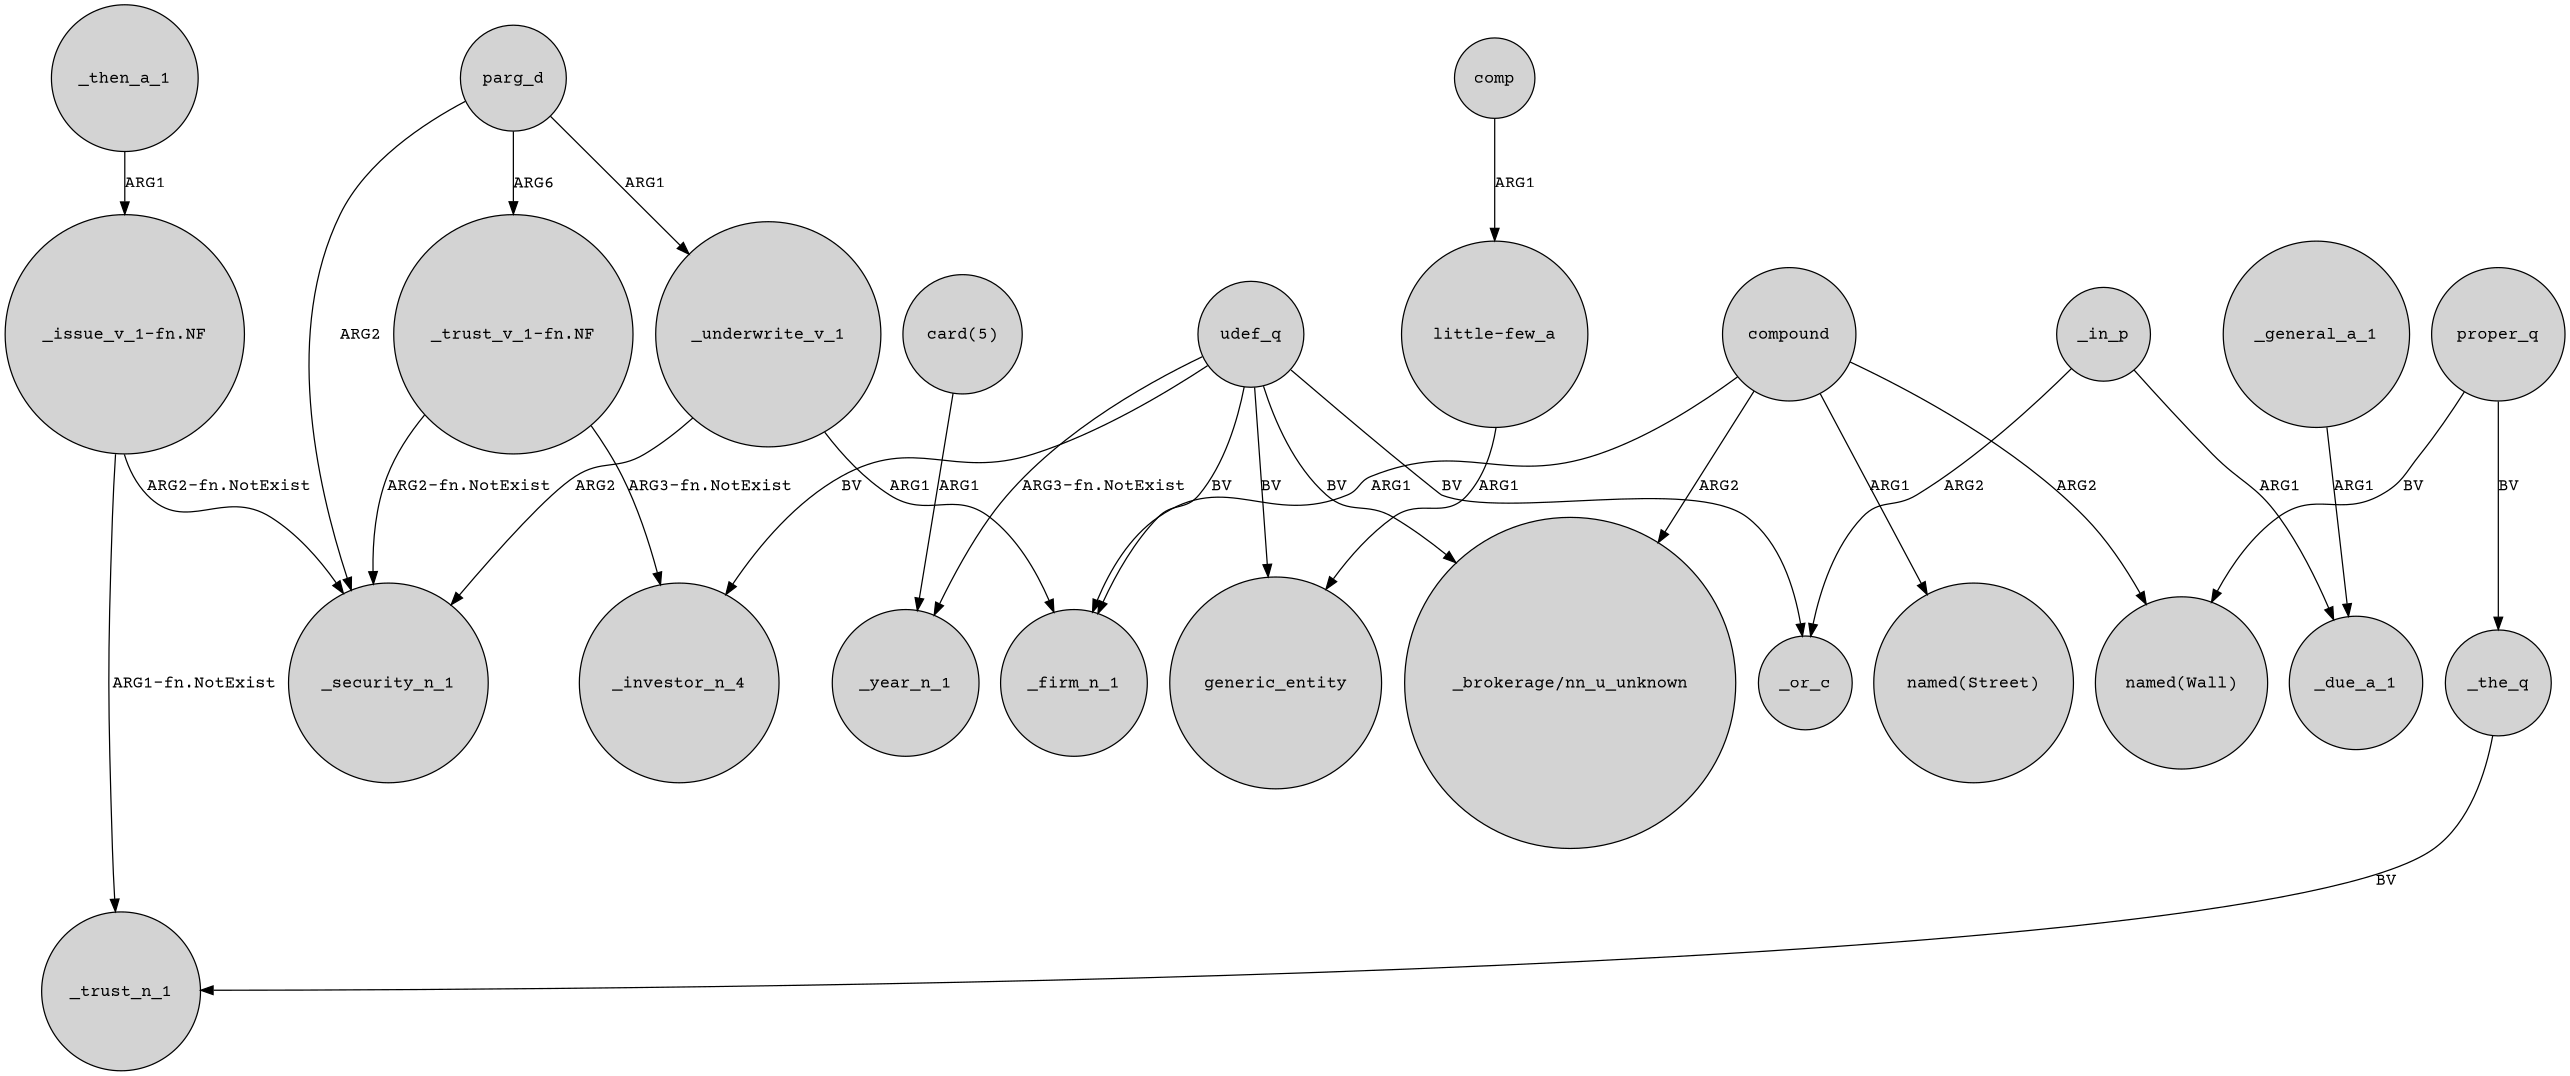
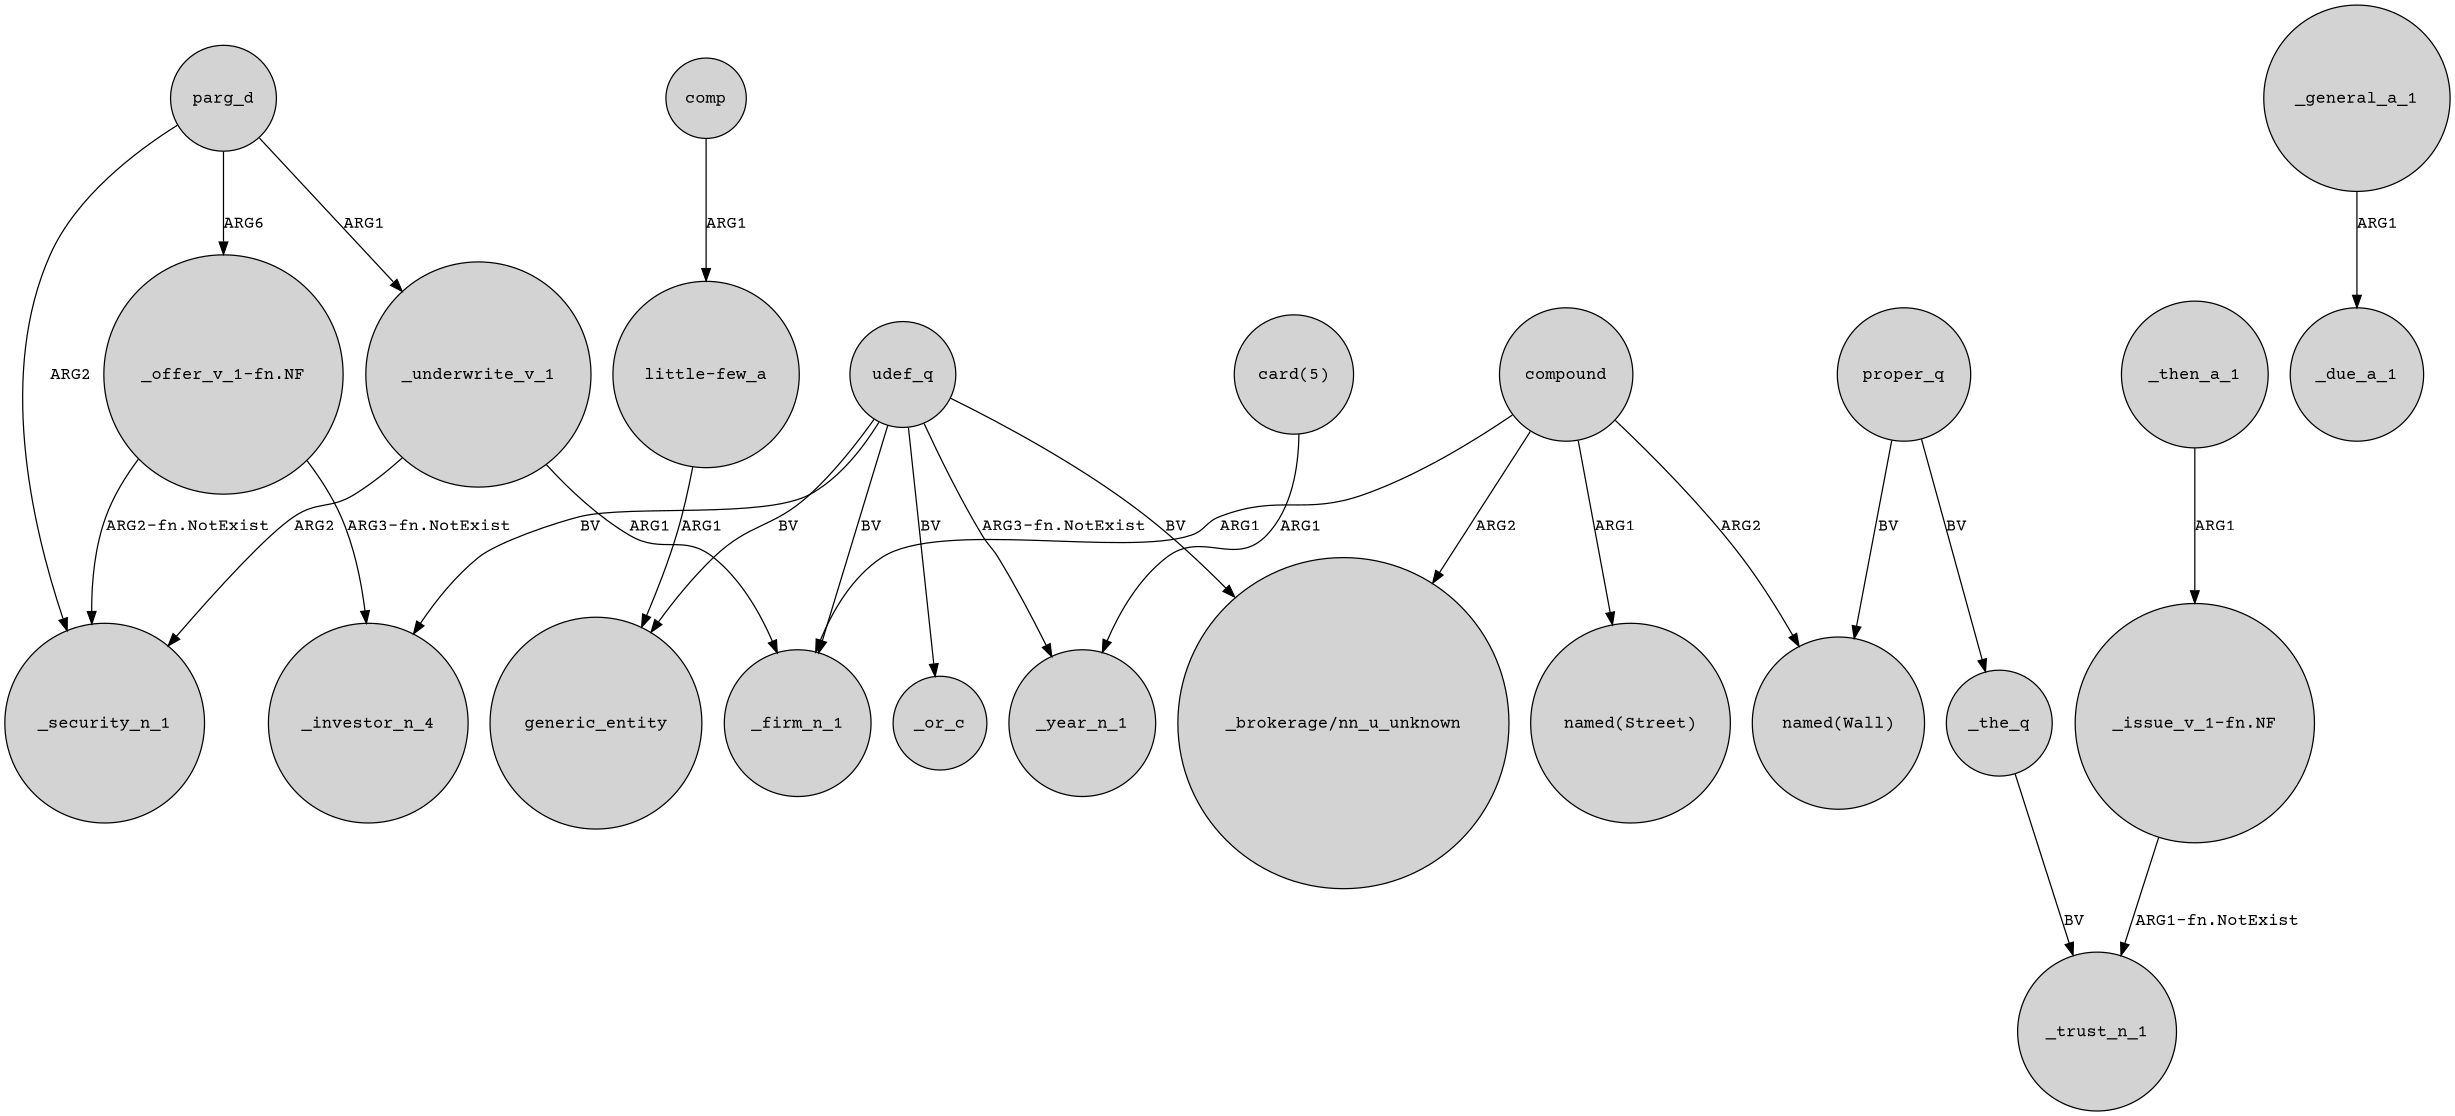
(513, 334) -> (223, 374)
(2104, 334) -> none
(231, 507) -> none
